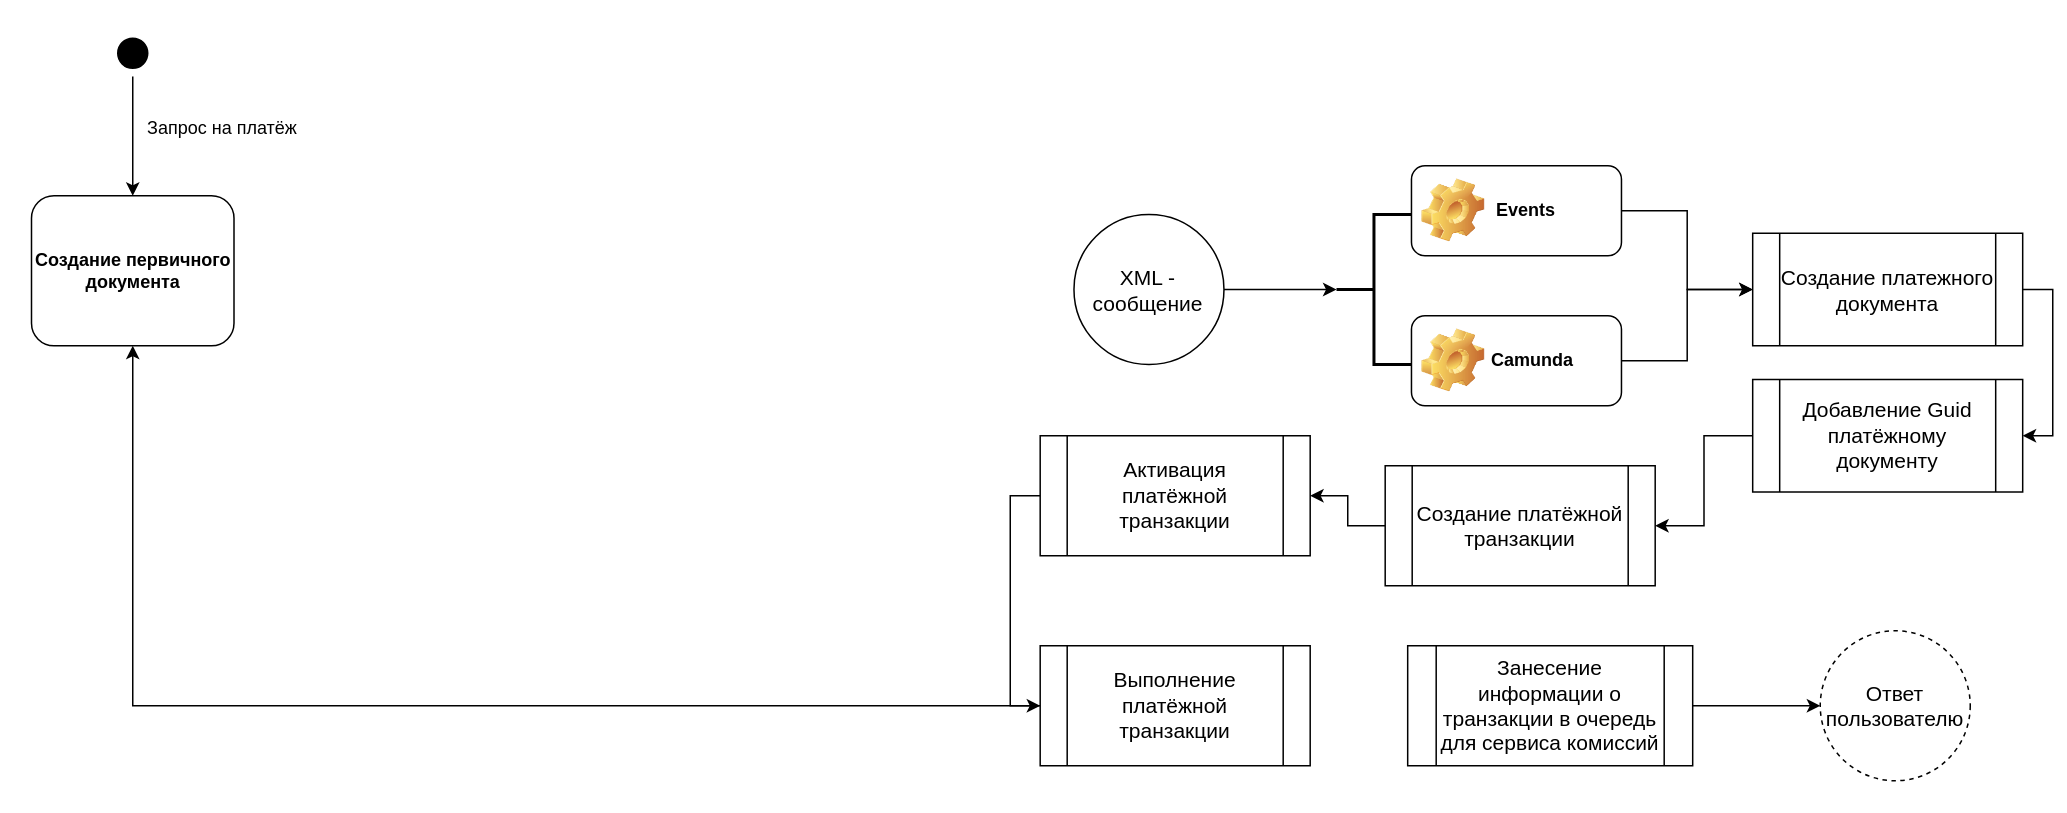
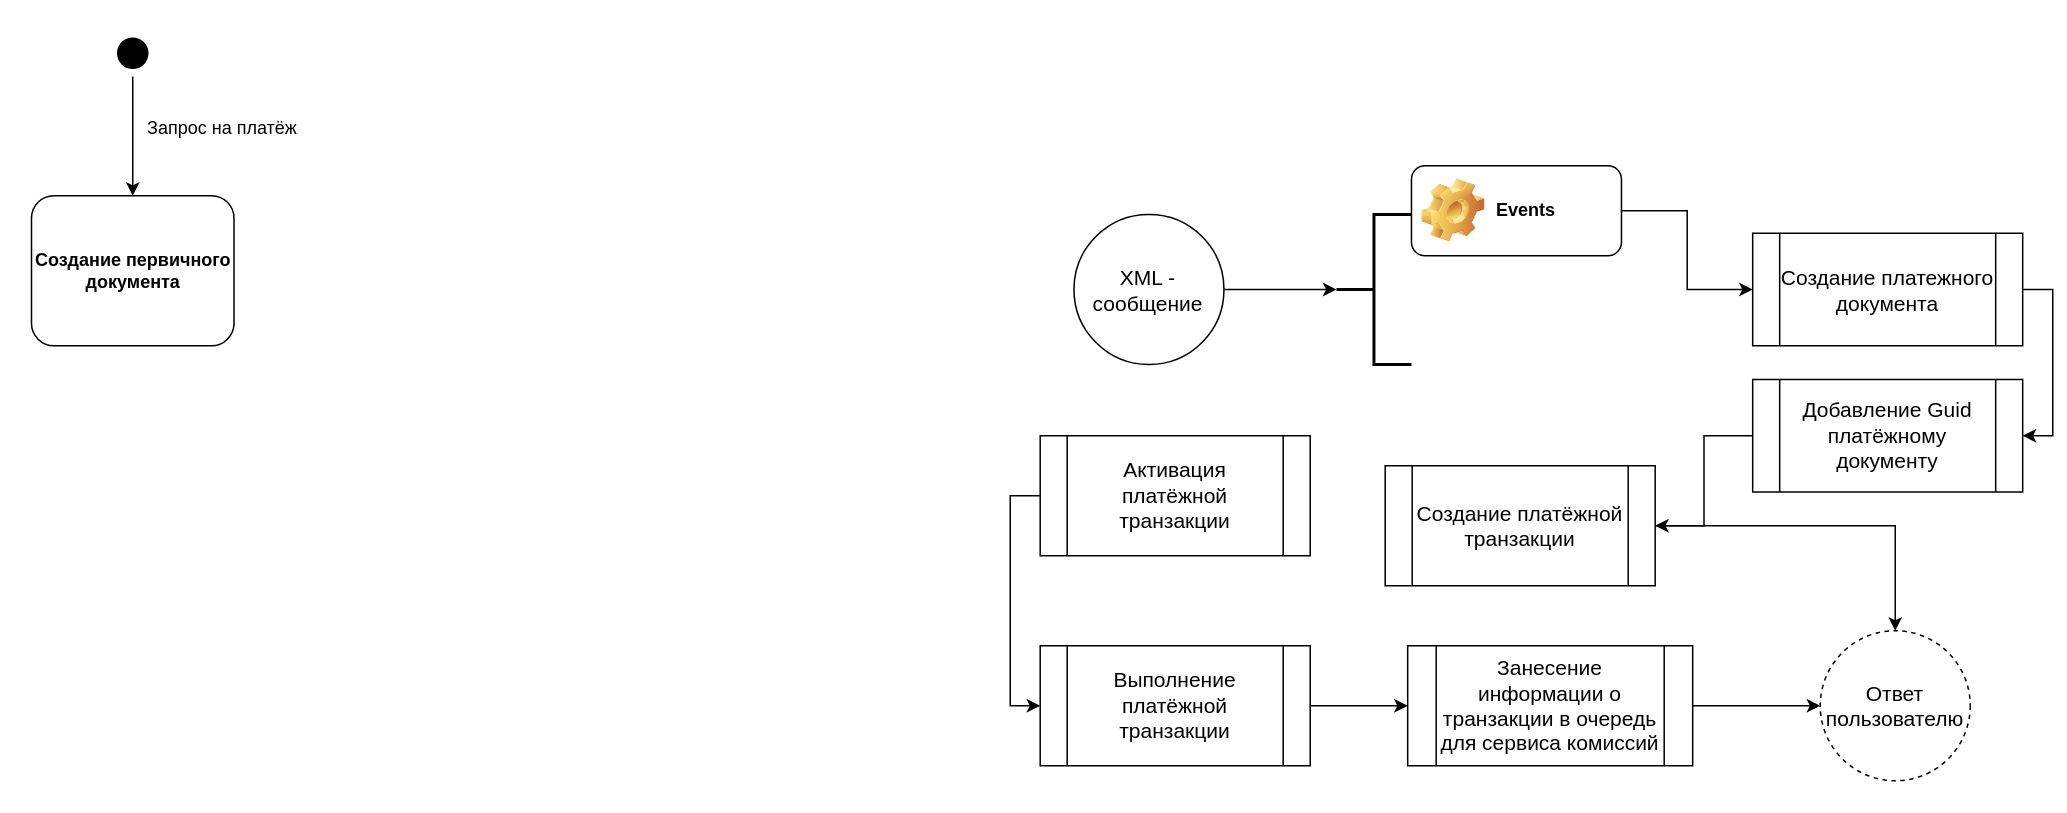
(1687, 359) -> none
(1516, 361) -> none
(1348, 516) -> (1847, 526)
(396, 706) -> (1354, 706)
